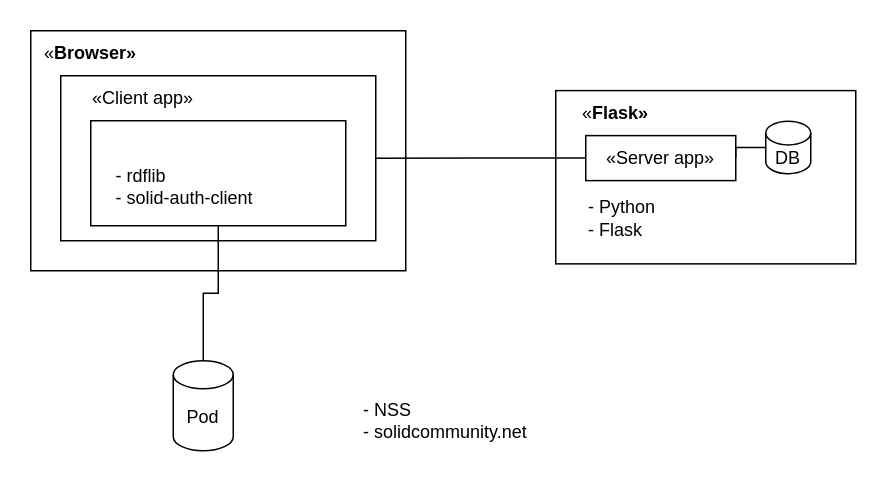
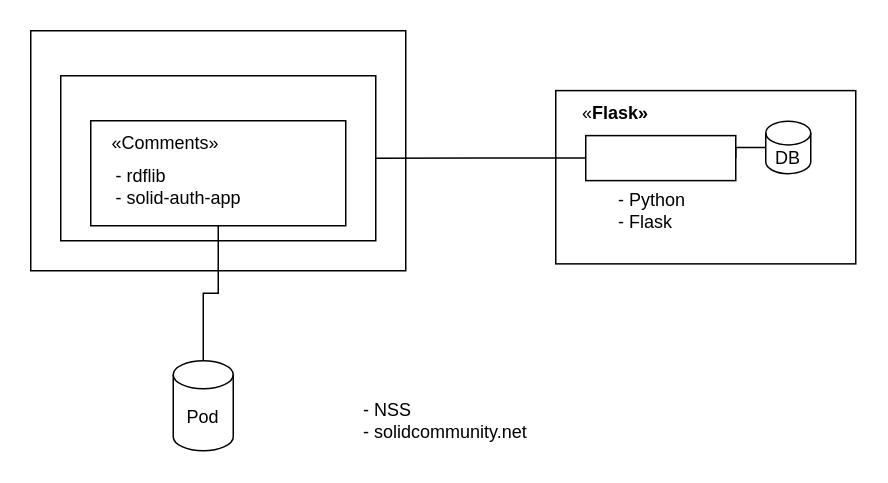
(91, 53) -> none
(143, 98) -> none
none -> (166, 143)
(661, 158) -> none
(200, 187) -> (190, 187)
(691, 219) -> (721, 211)
